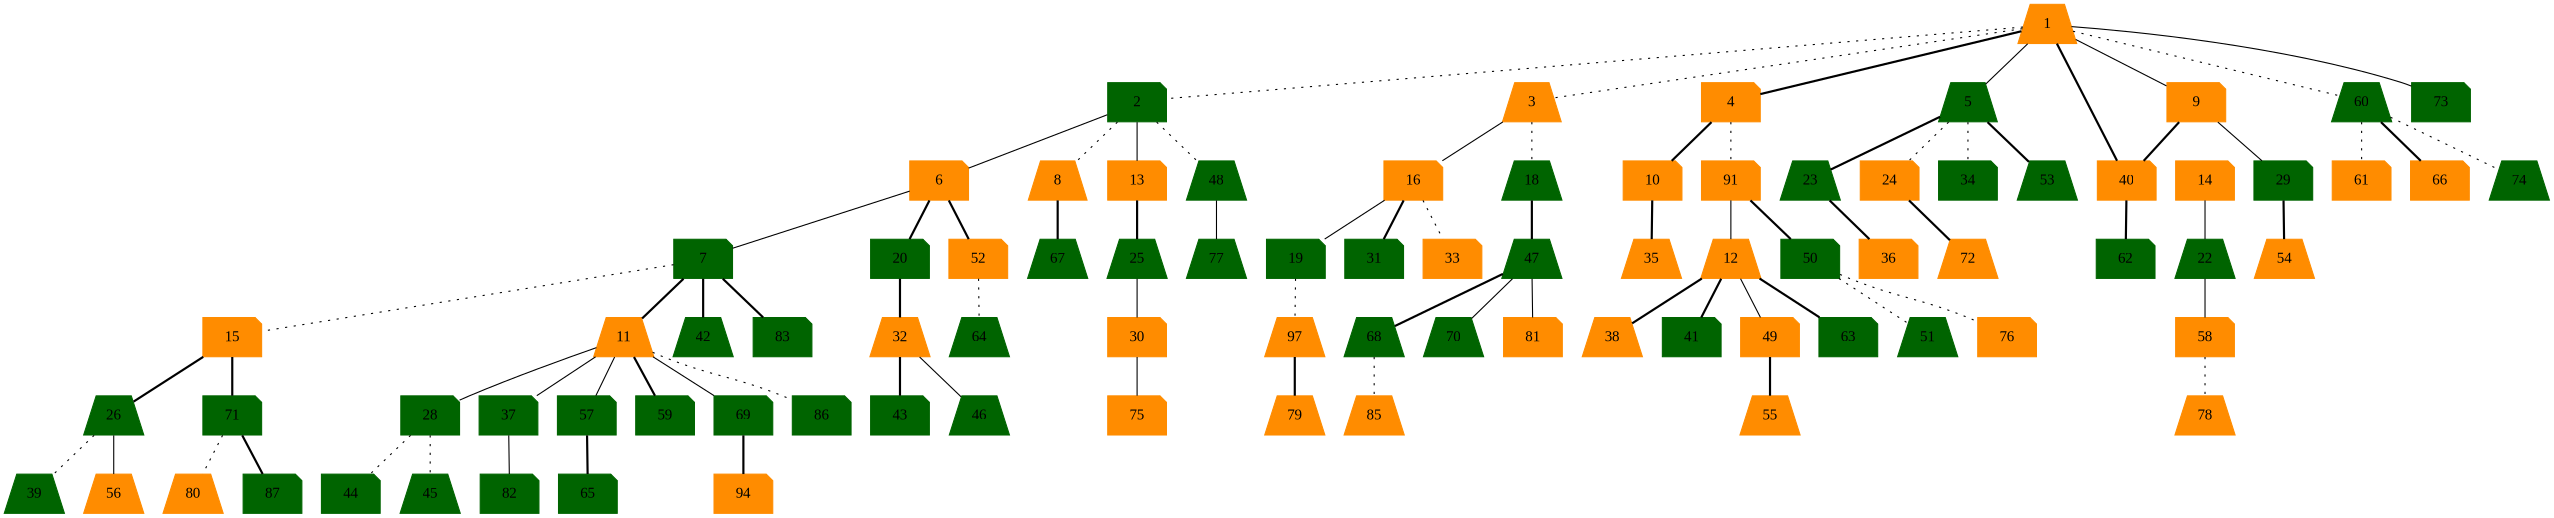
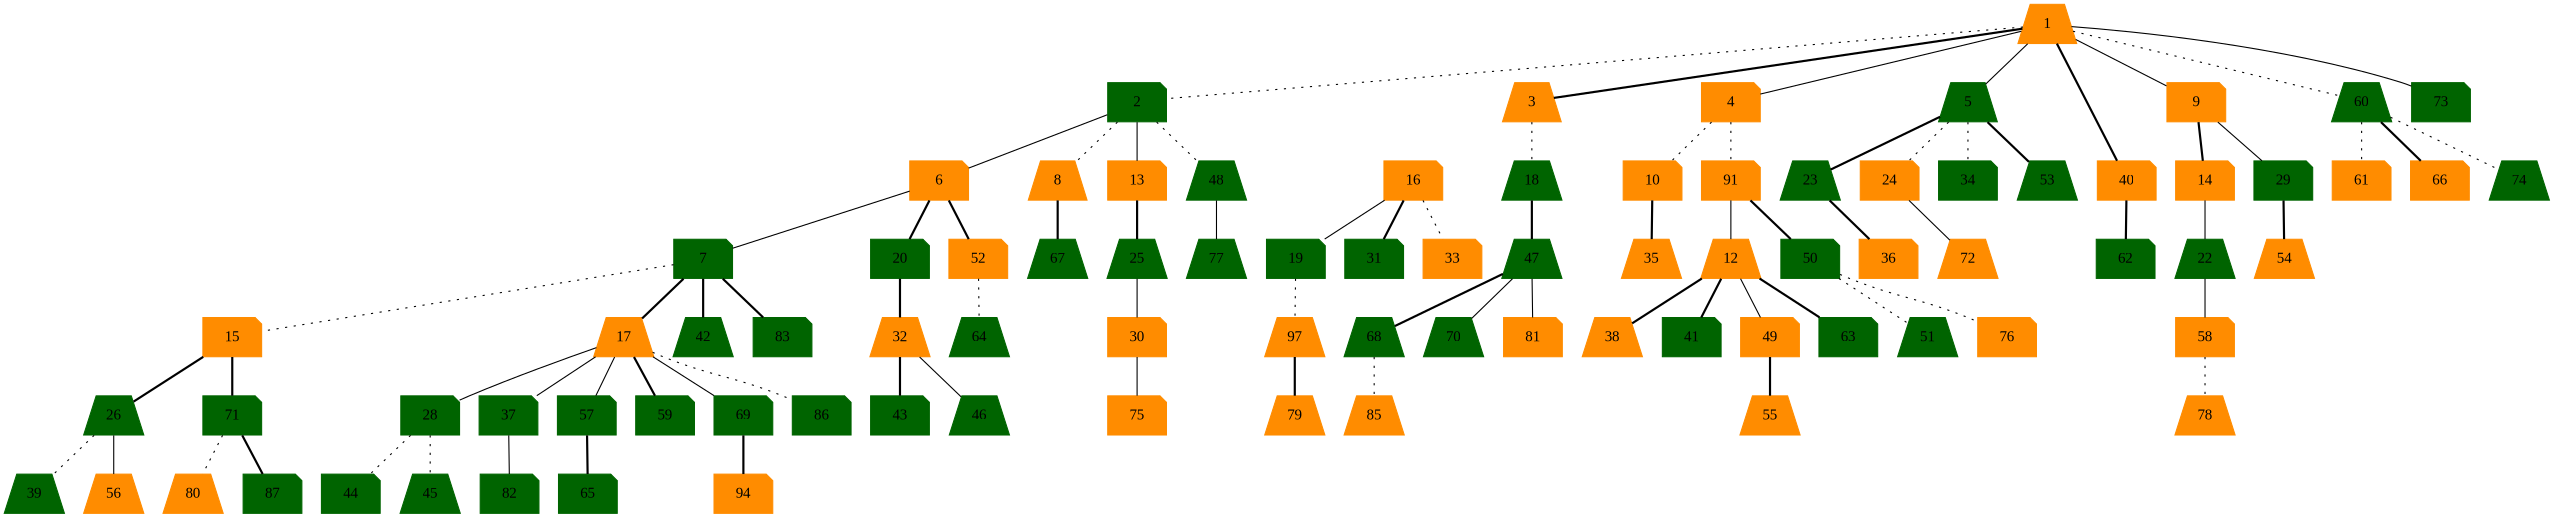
(1788, 63) -> (1788, 63)
(1891, 63) -> (1891, 63)
(1473, 141) -> none
(1692, 141) -> (1692, 141)
(2161, 141) -> (2201, 141)
(1929, 220) -> (1929, 220)
(624, 337) -> (624, 337)
